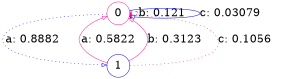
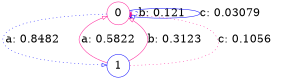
(38, 40) -> (38, 40)
